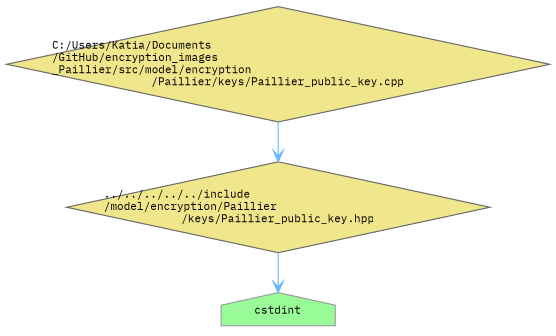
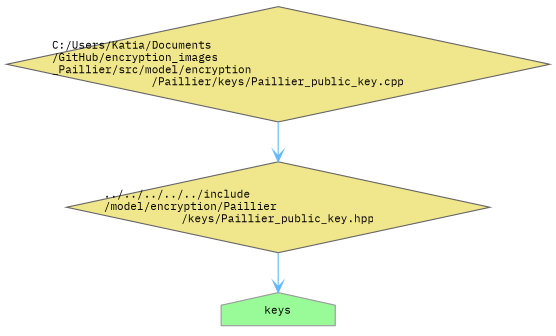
(278, 311) -> (278, 311)
